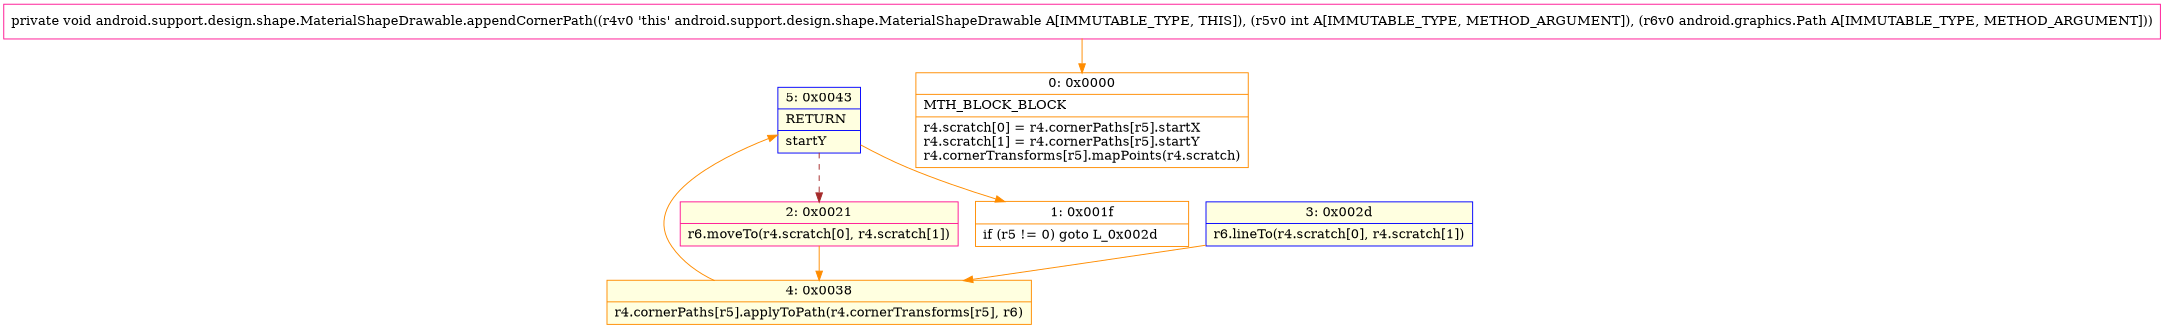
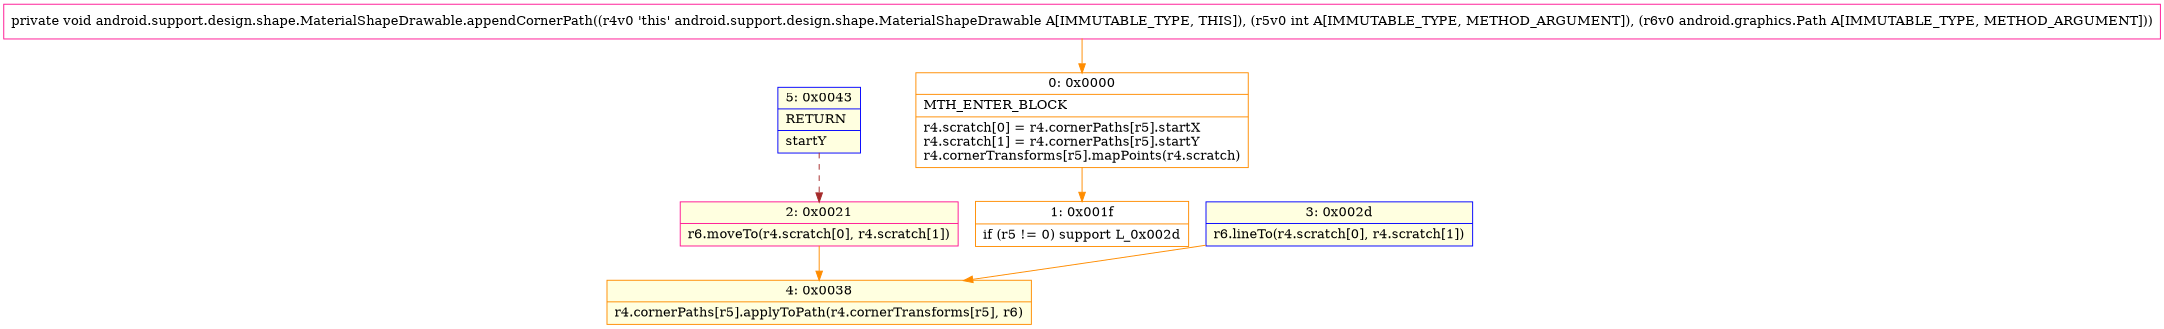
(995, 105) -> (996, 105)
(927, 175) -> (1082, 180)
(675, 196) -> none
(1071, 235) -> (1082, 235)
